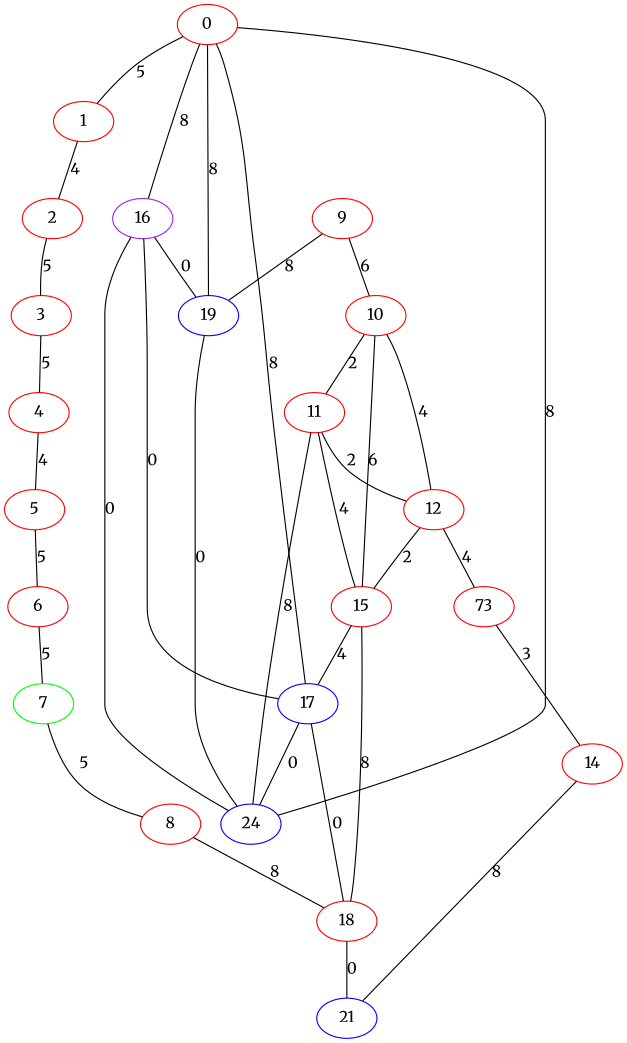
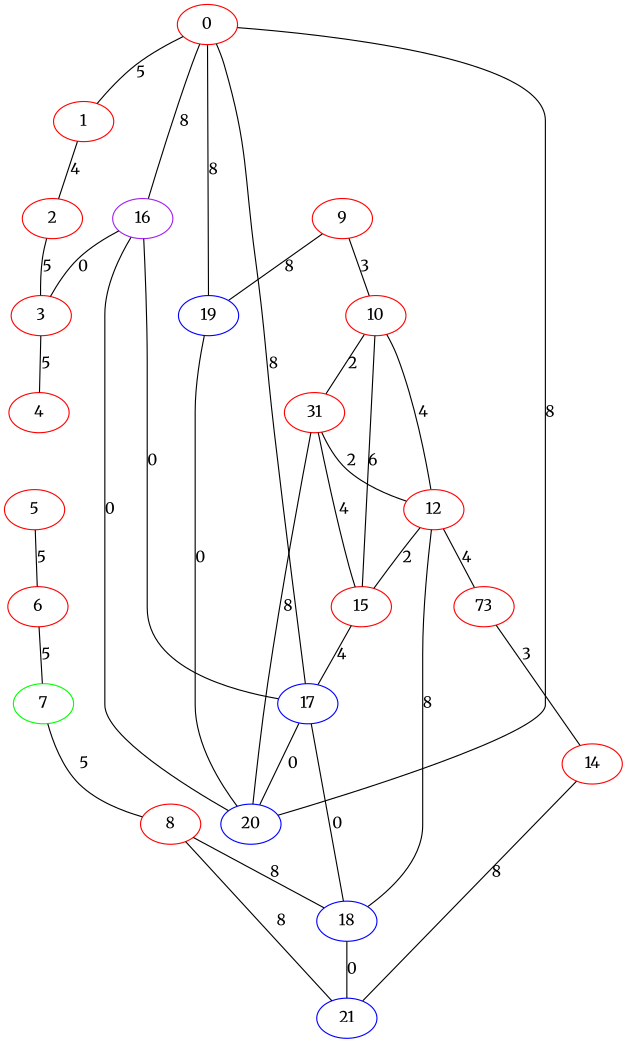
(175, 267) -> (79, 258)
(365, 267) -> (365, 267)
(315, 413) -> (315, 413)
(37, 461) -> none
(361, 764) -> (423, 728)
(251, 824) -> (251, 824)
none -> (259, 921)
(347, 921) -> (347, 921)
